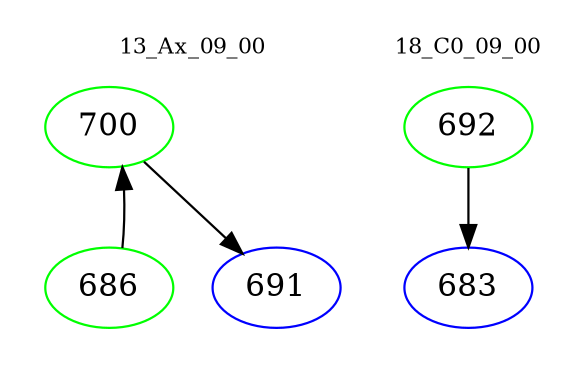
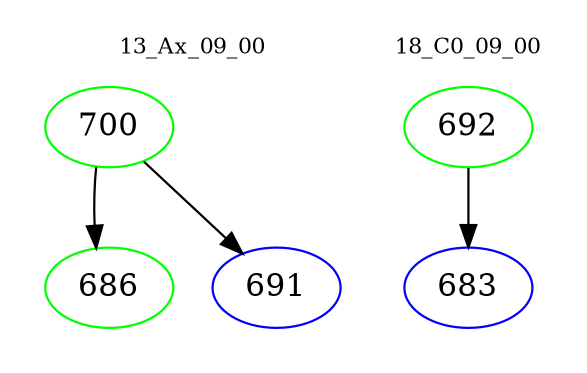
(124, 219) -> (94, 196)
